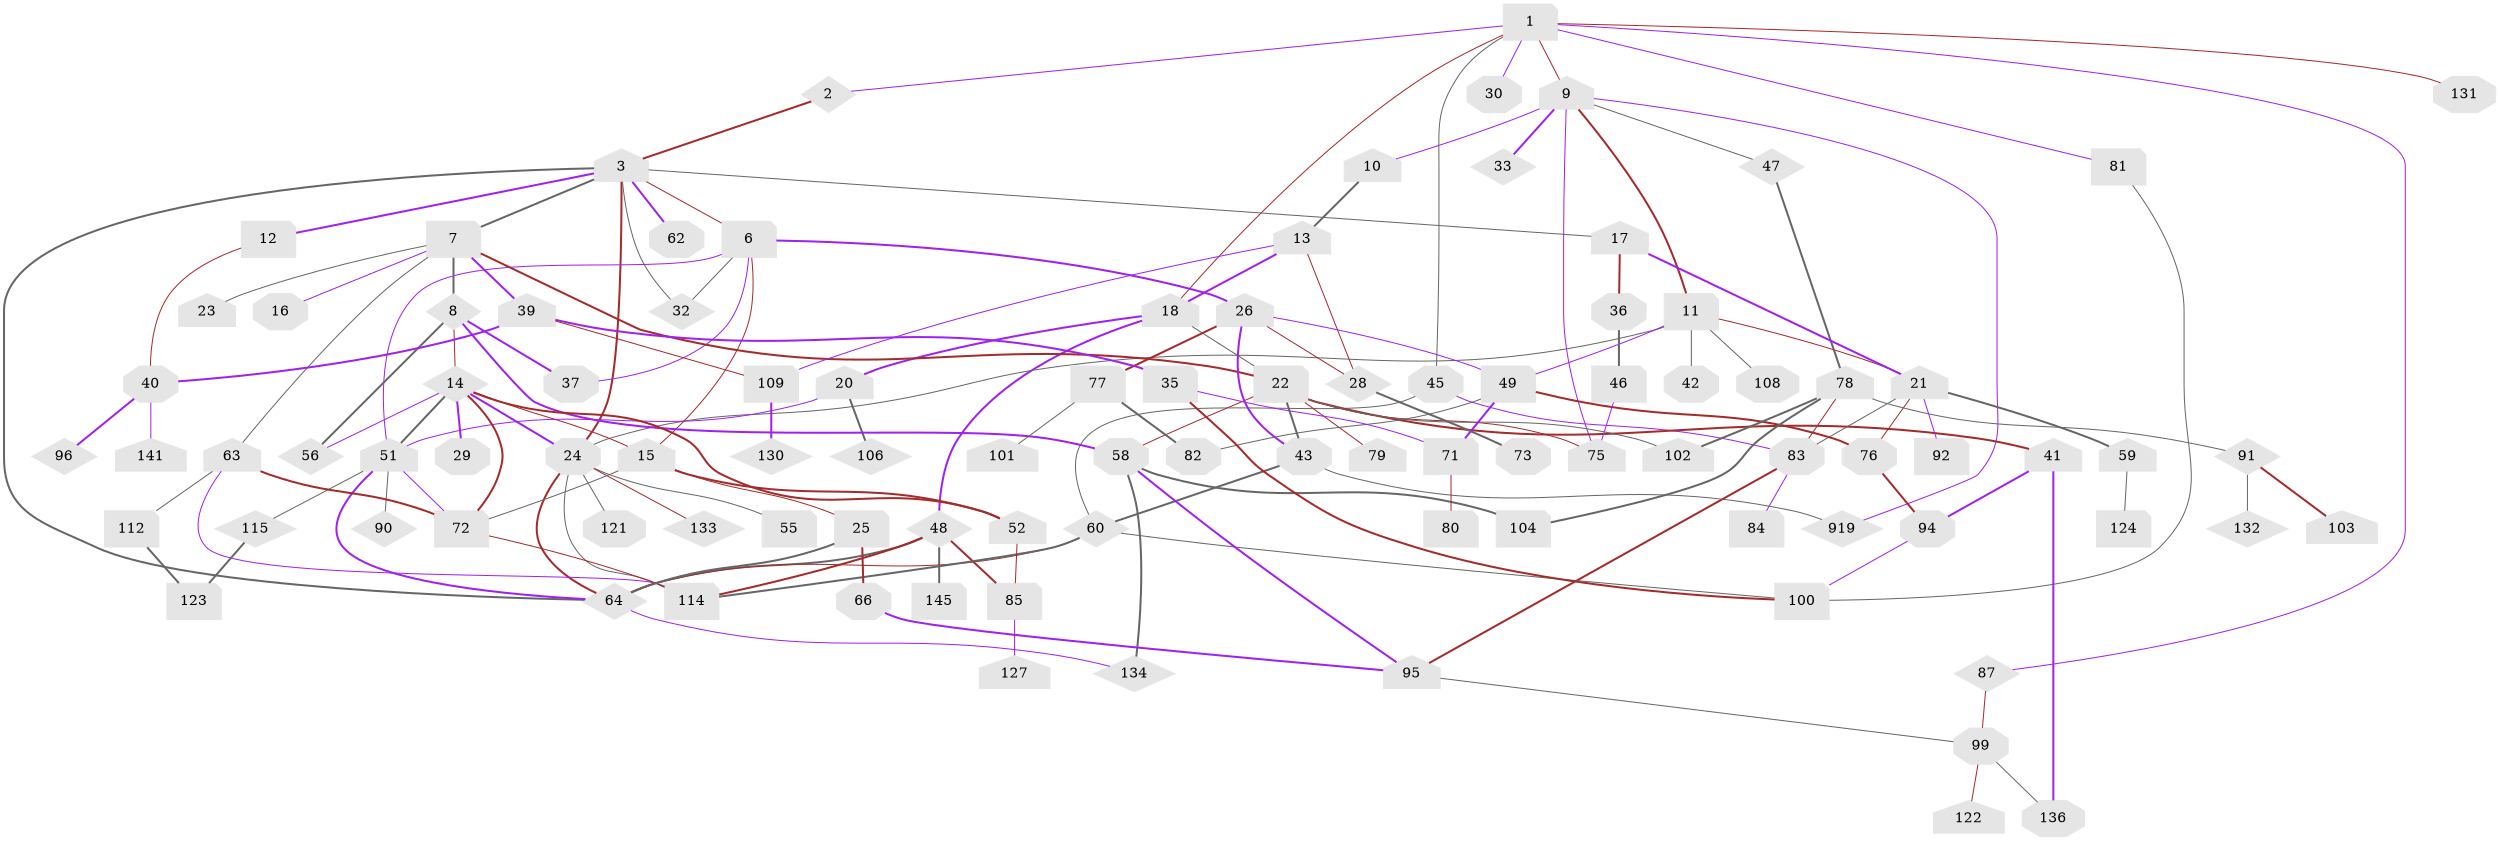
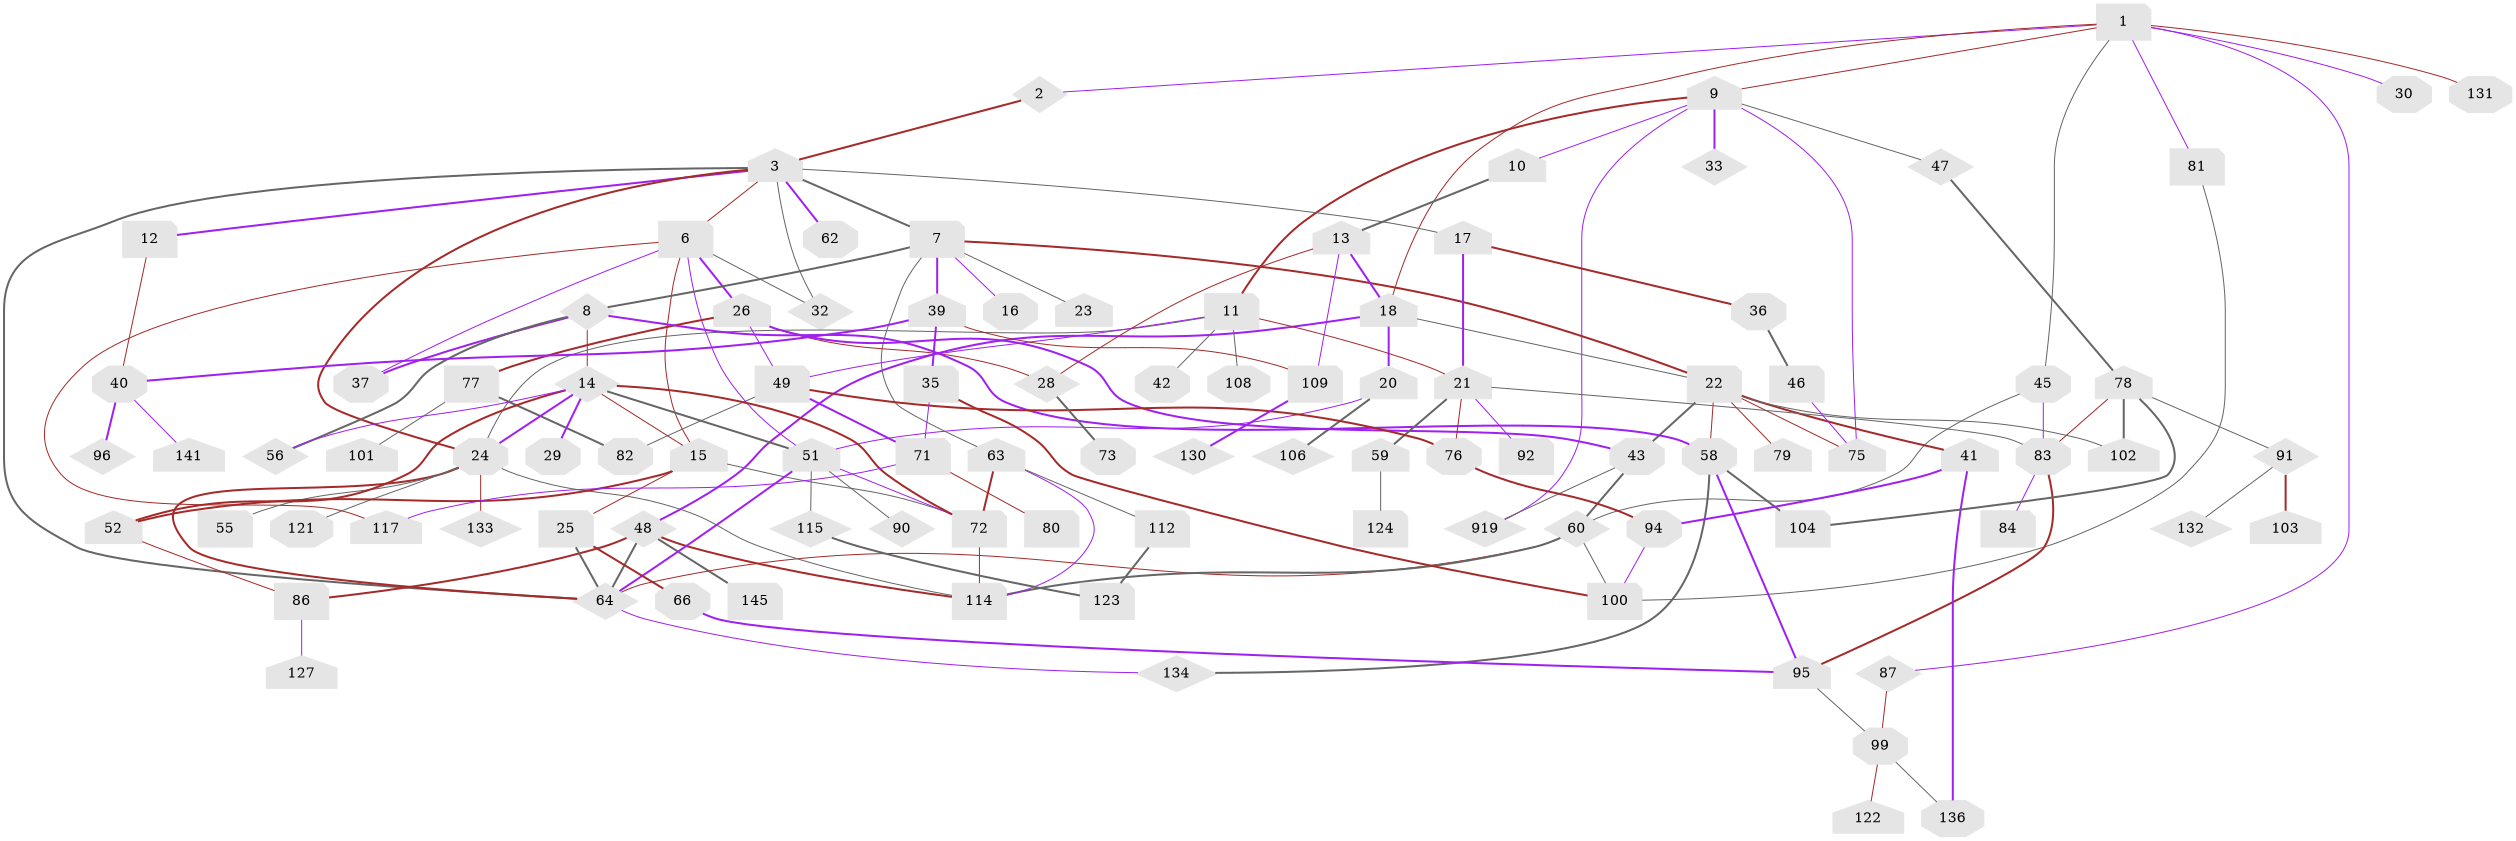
none -> (386, 529)
(1015, 601) -> (302, 601)
